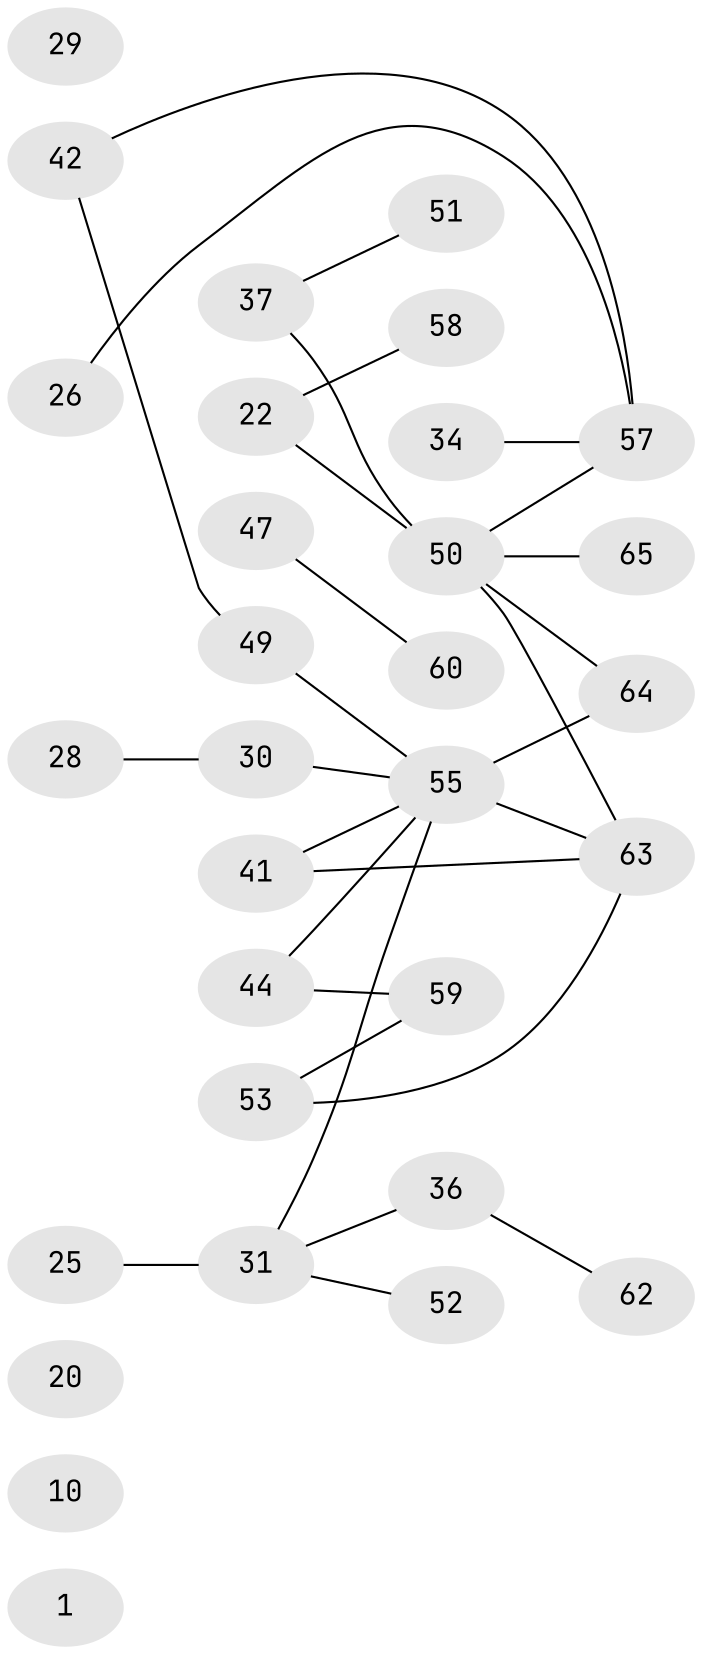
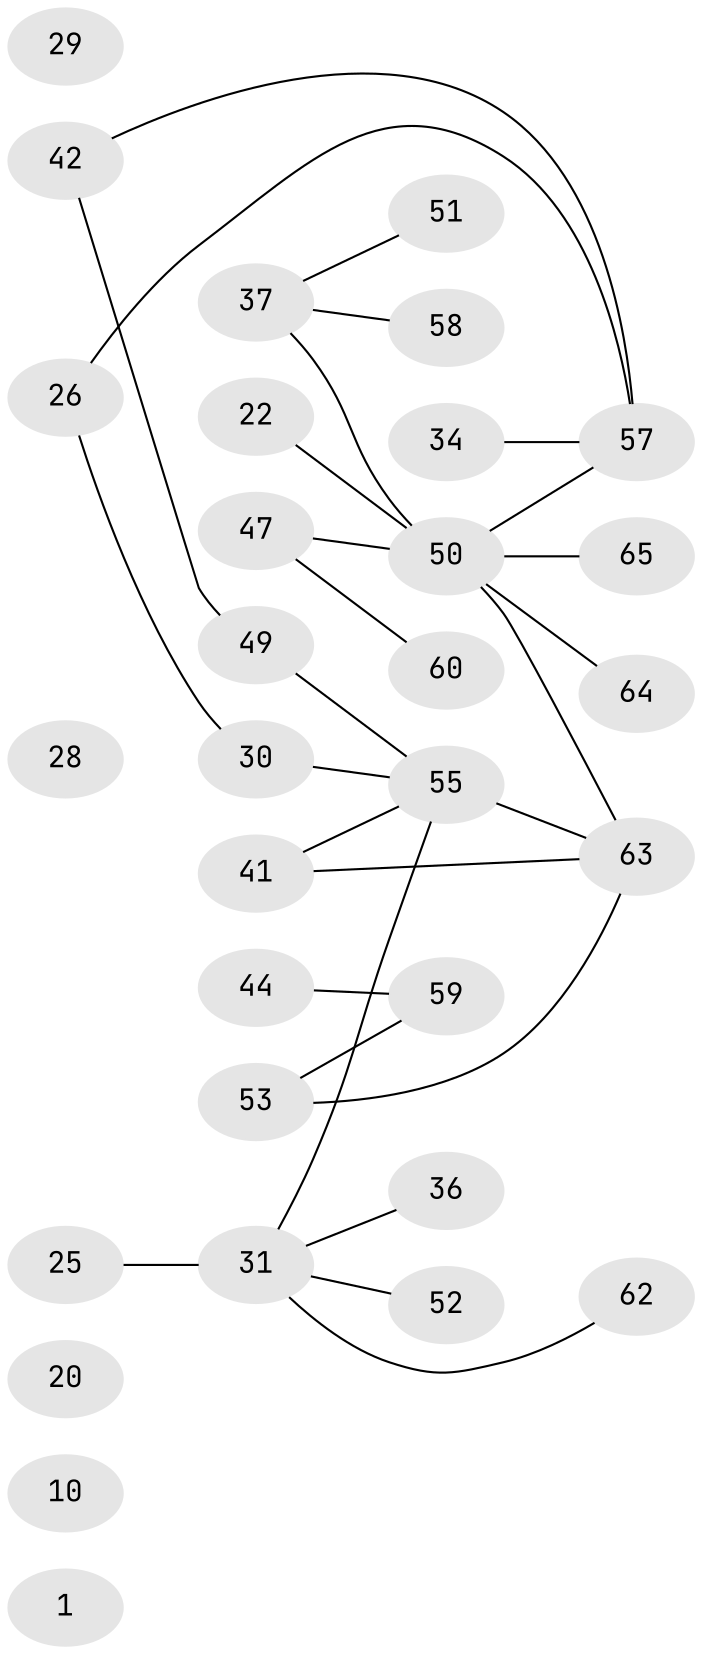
(351, 372) -> (351, 315)
none -> (351, 544)
(541, 739) -> none
(161, 759) -> (137, 589)
(353, 887) -> none
(541, 1244) -> (436, 1372)
